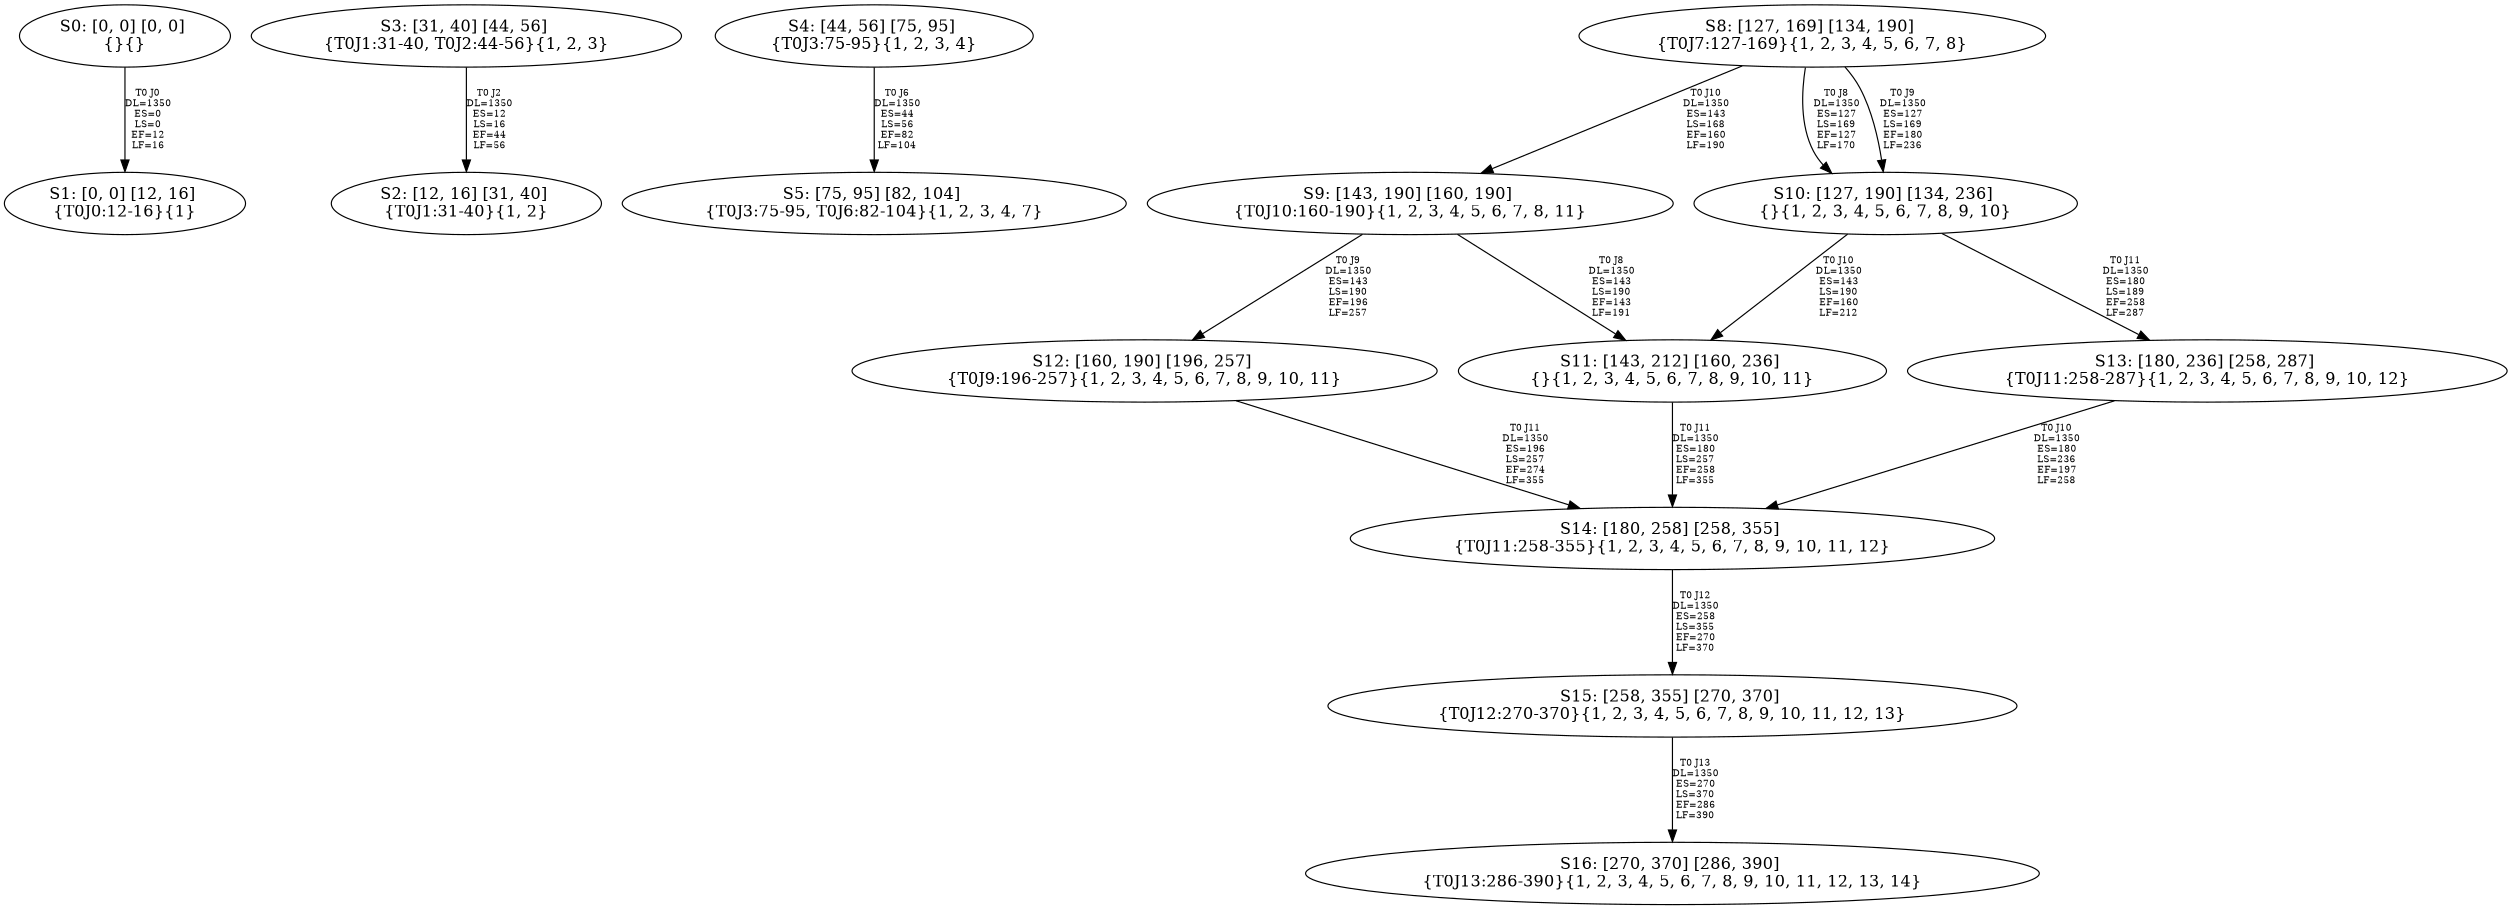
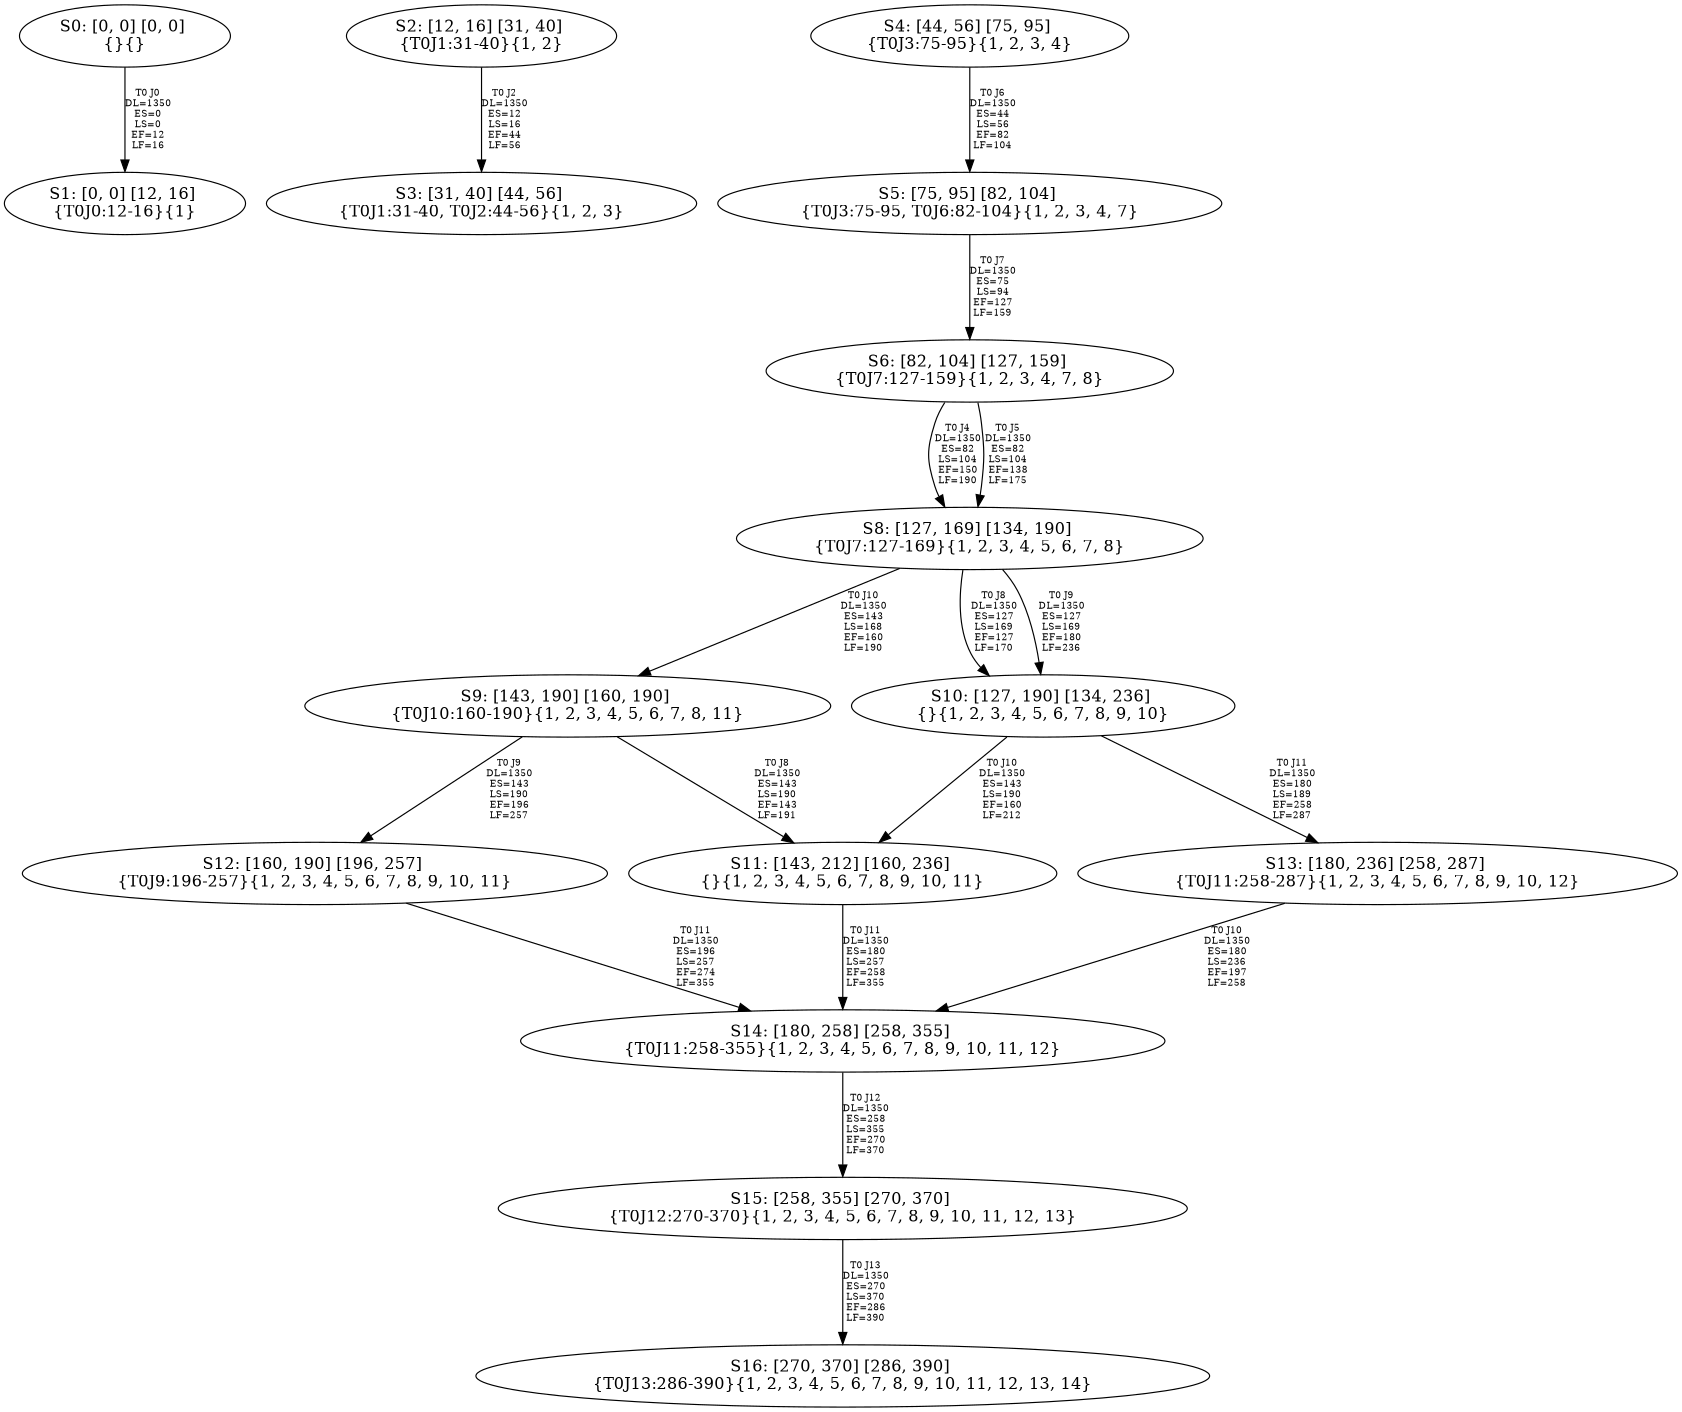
(466, 114) -> (482, 114)
none -> (970, 371)
